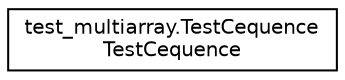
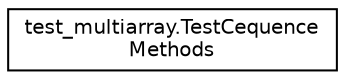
(173, 40) -> (173, 40)
